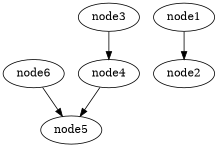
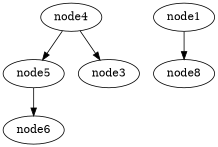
(109, 42) -> (88, 42)
(184, 74) -> (184, 74)
(50, 99) -> (34, 98)
